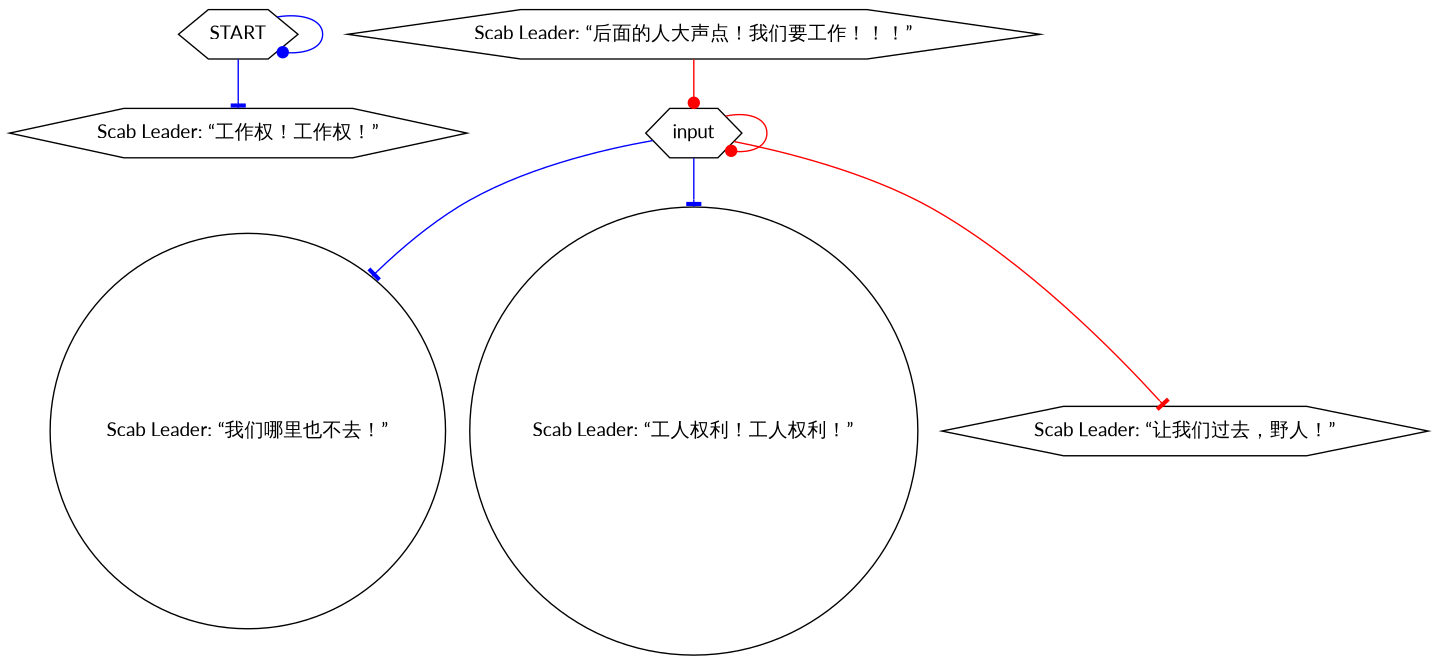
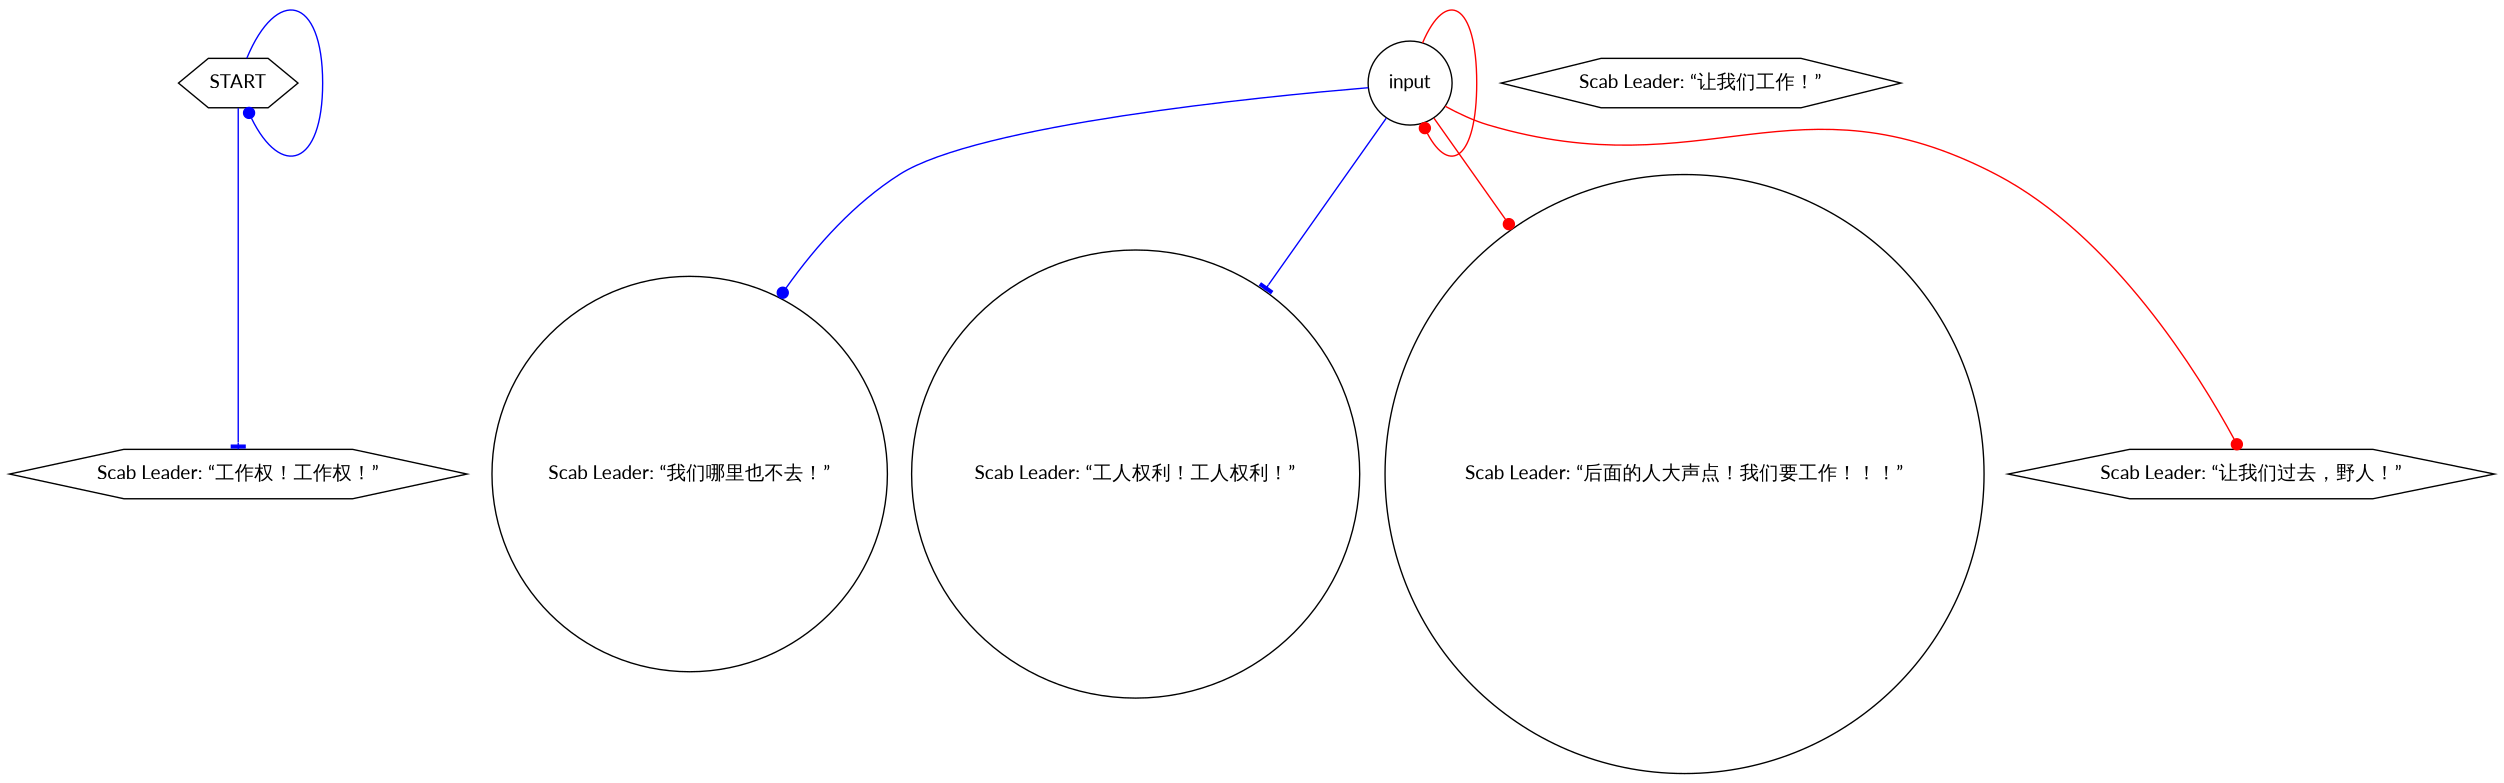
(694, 34) -> (1685, 474)
(694, 78) -> (1470, 169)
none -> (1701, 83)
(694, 133) -> (1410, 83)
(504, 183) -> (1051, 128)
(970, 232) -> (1900, 140)
